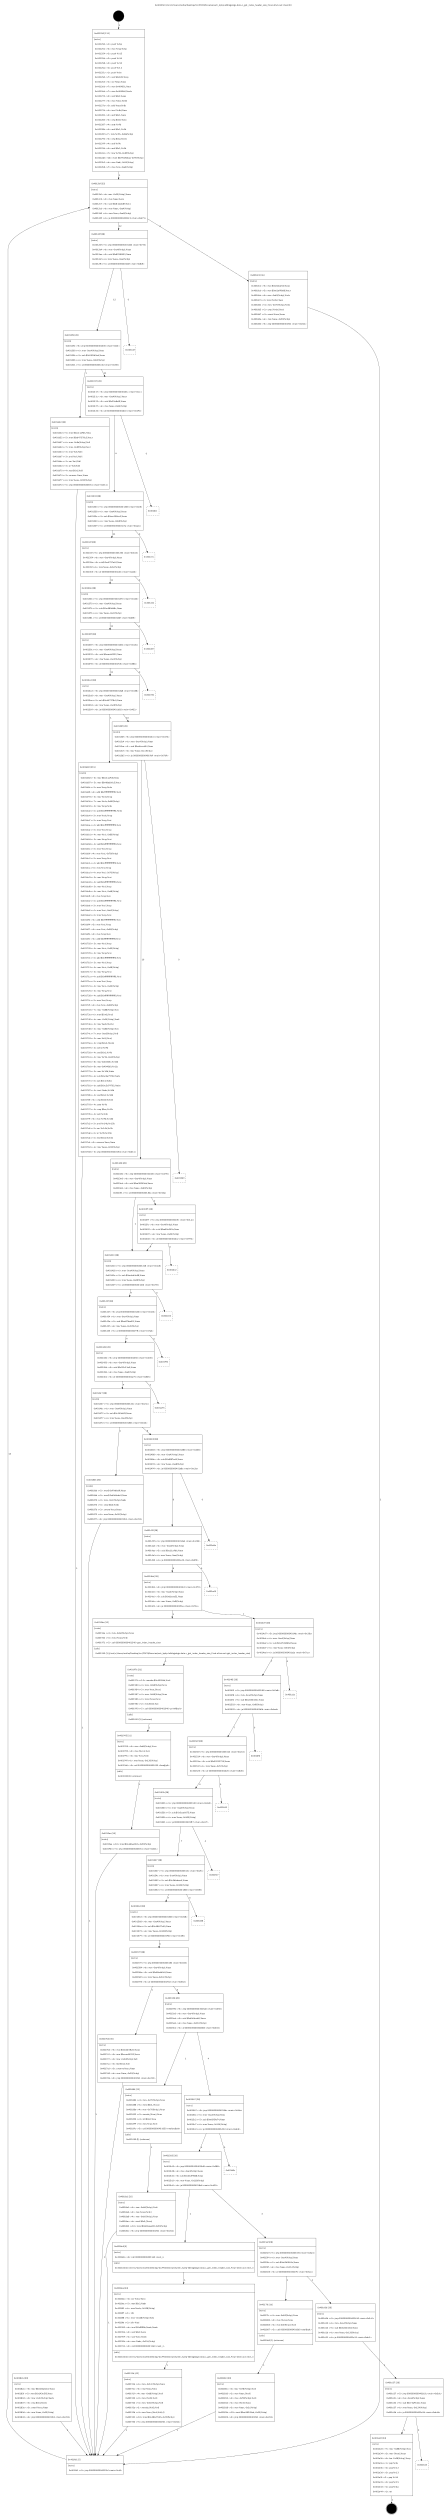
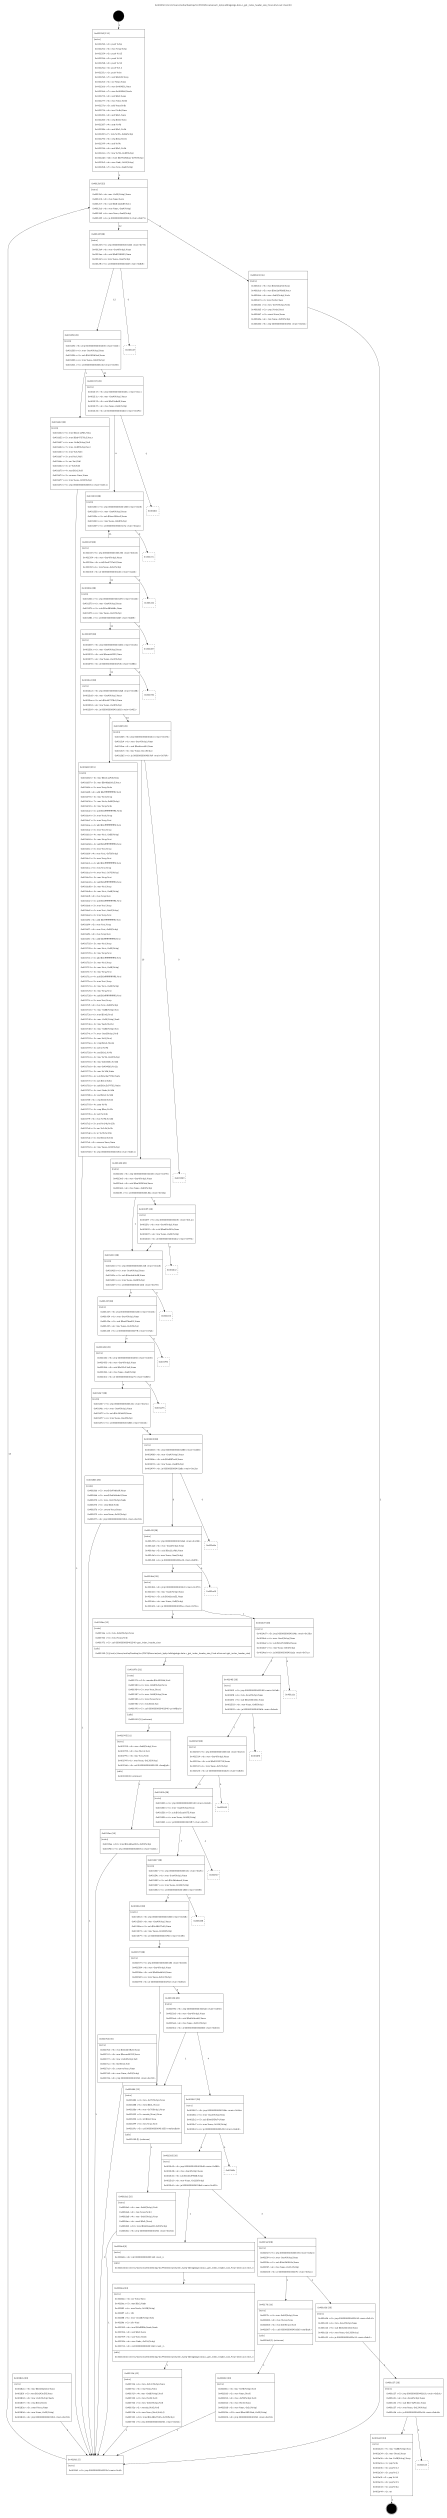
(112, 533) -> (108, 535)
(118, 1451) -> none
(144, 2010) -> (159, 2035)
